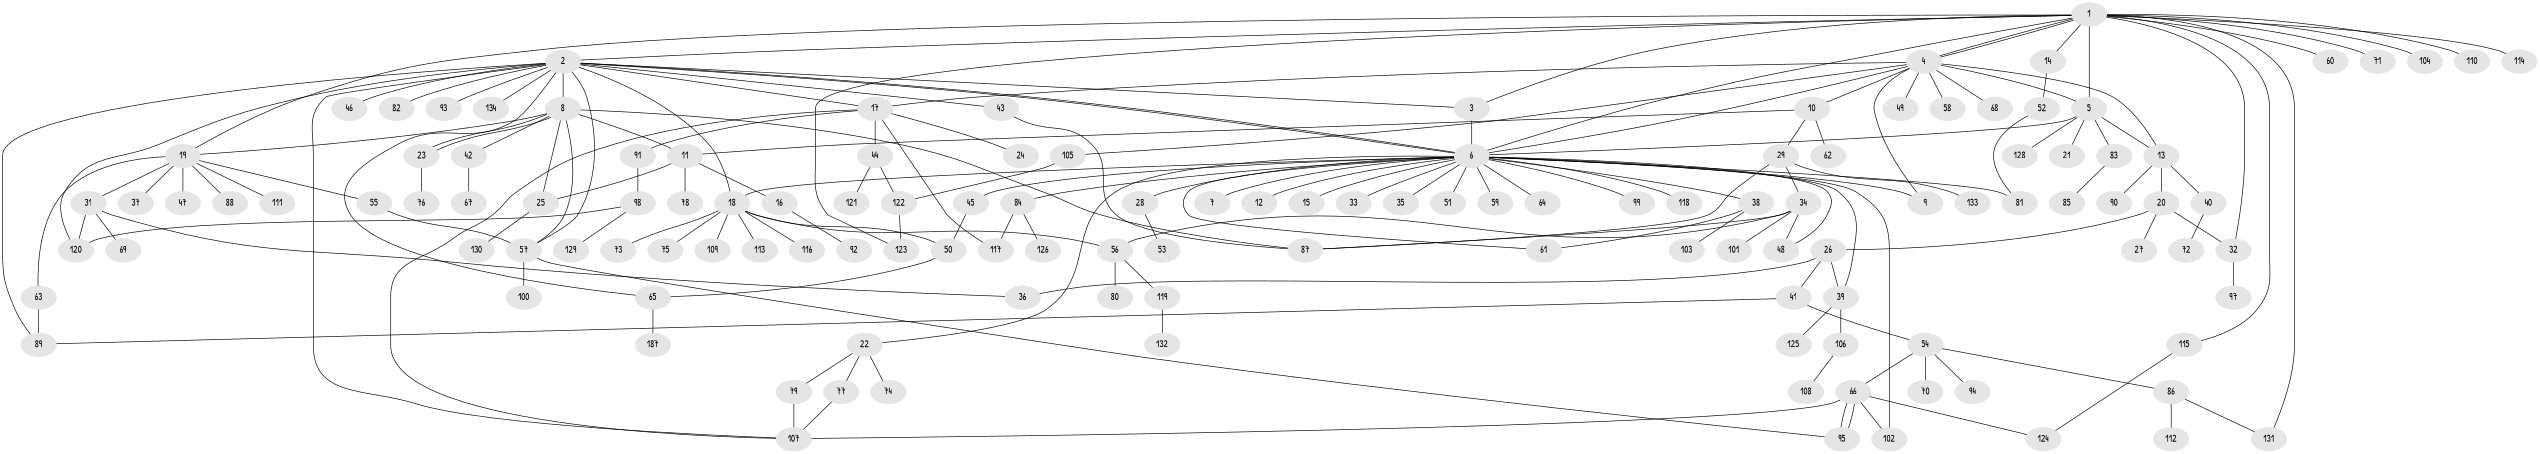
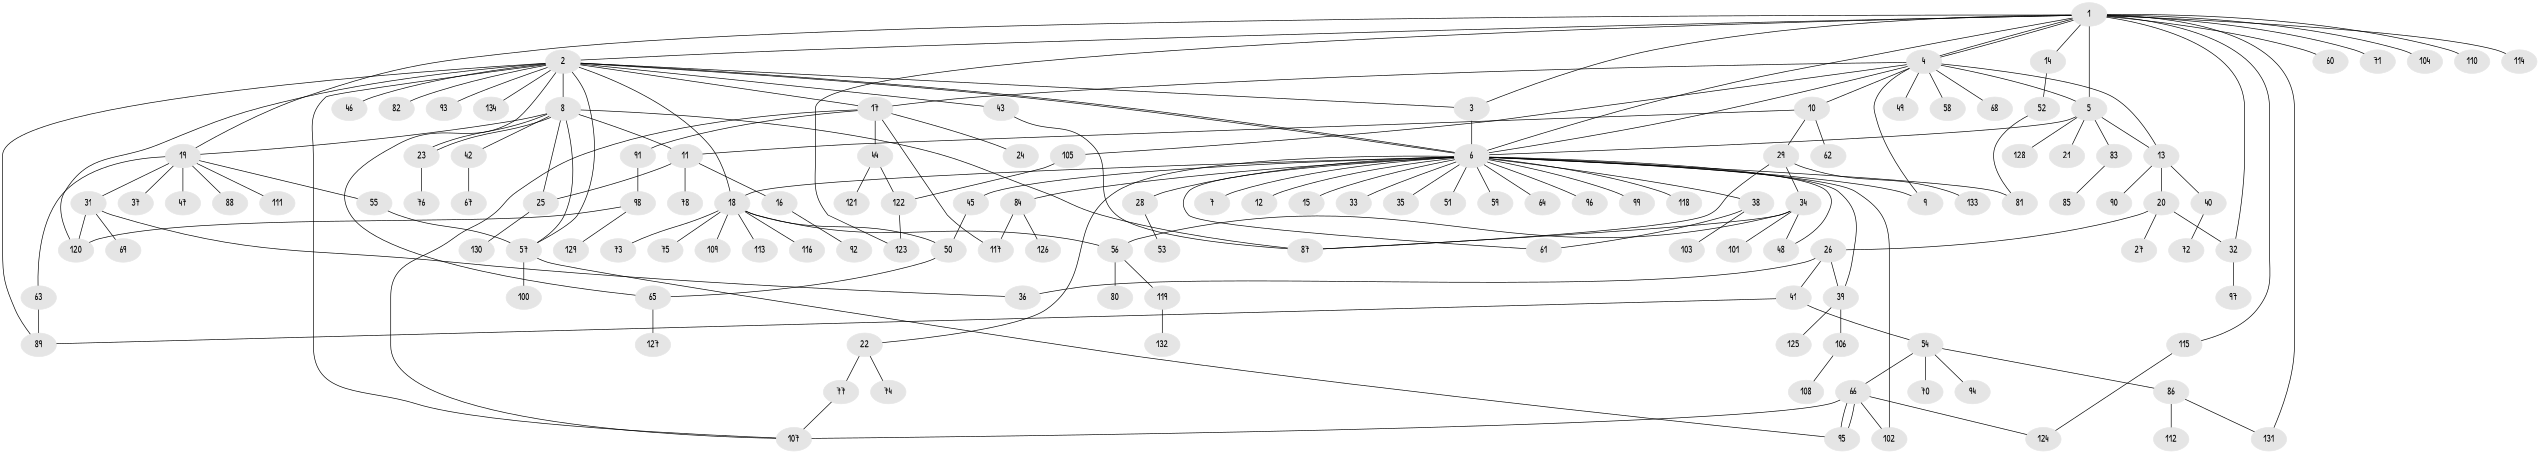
none -> (1590, 203)
(653, 345) -> (653, 345)
(794, 392) -> none
